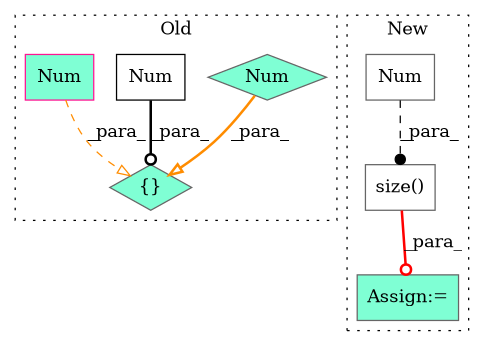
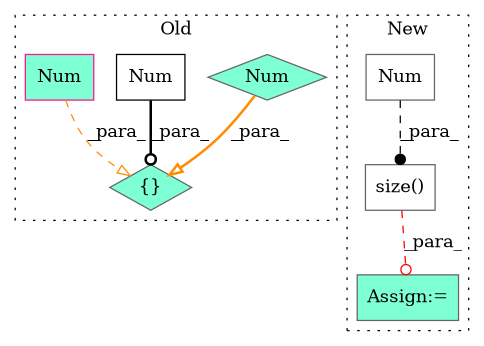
(404, 237) -> (404, 237)
